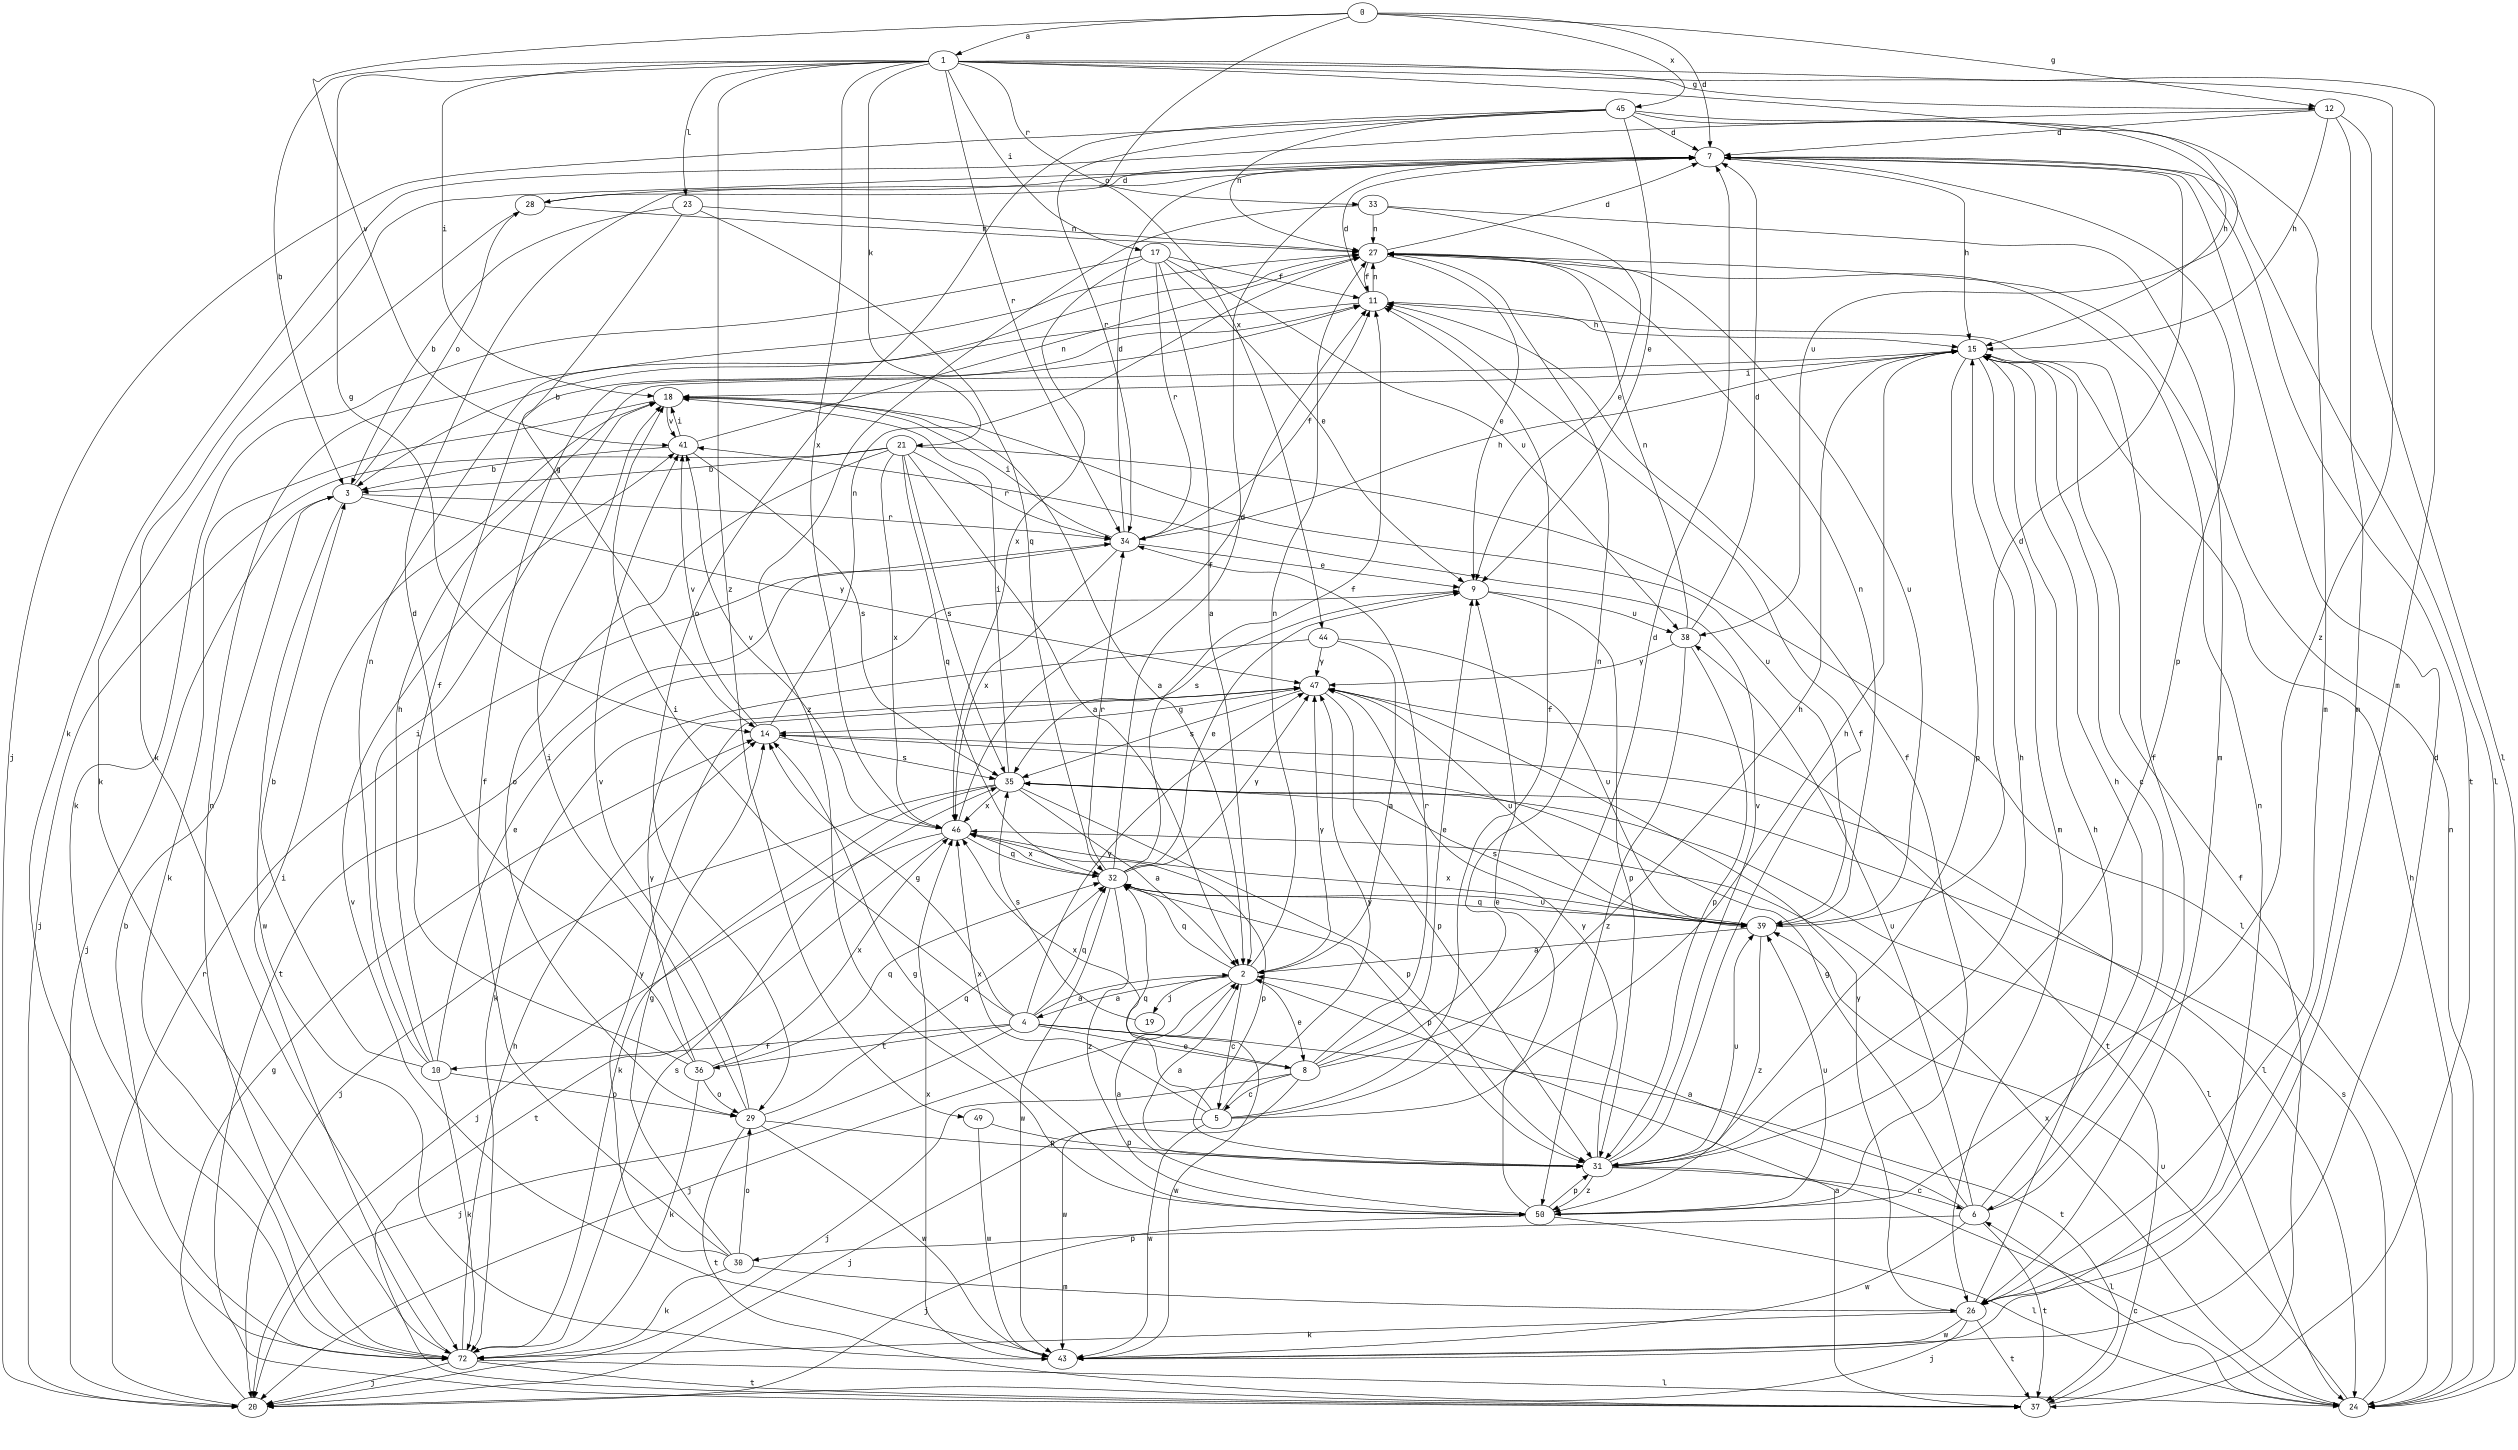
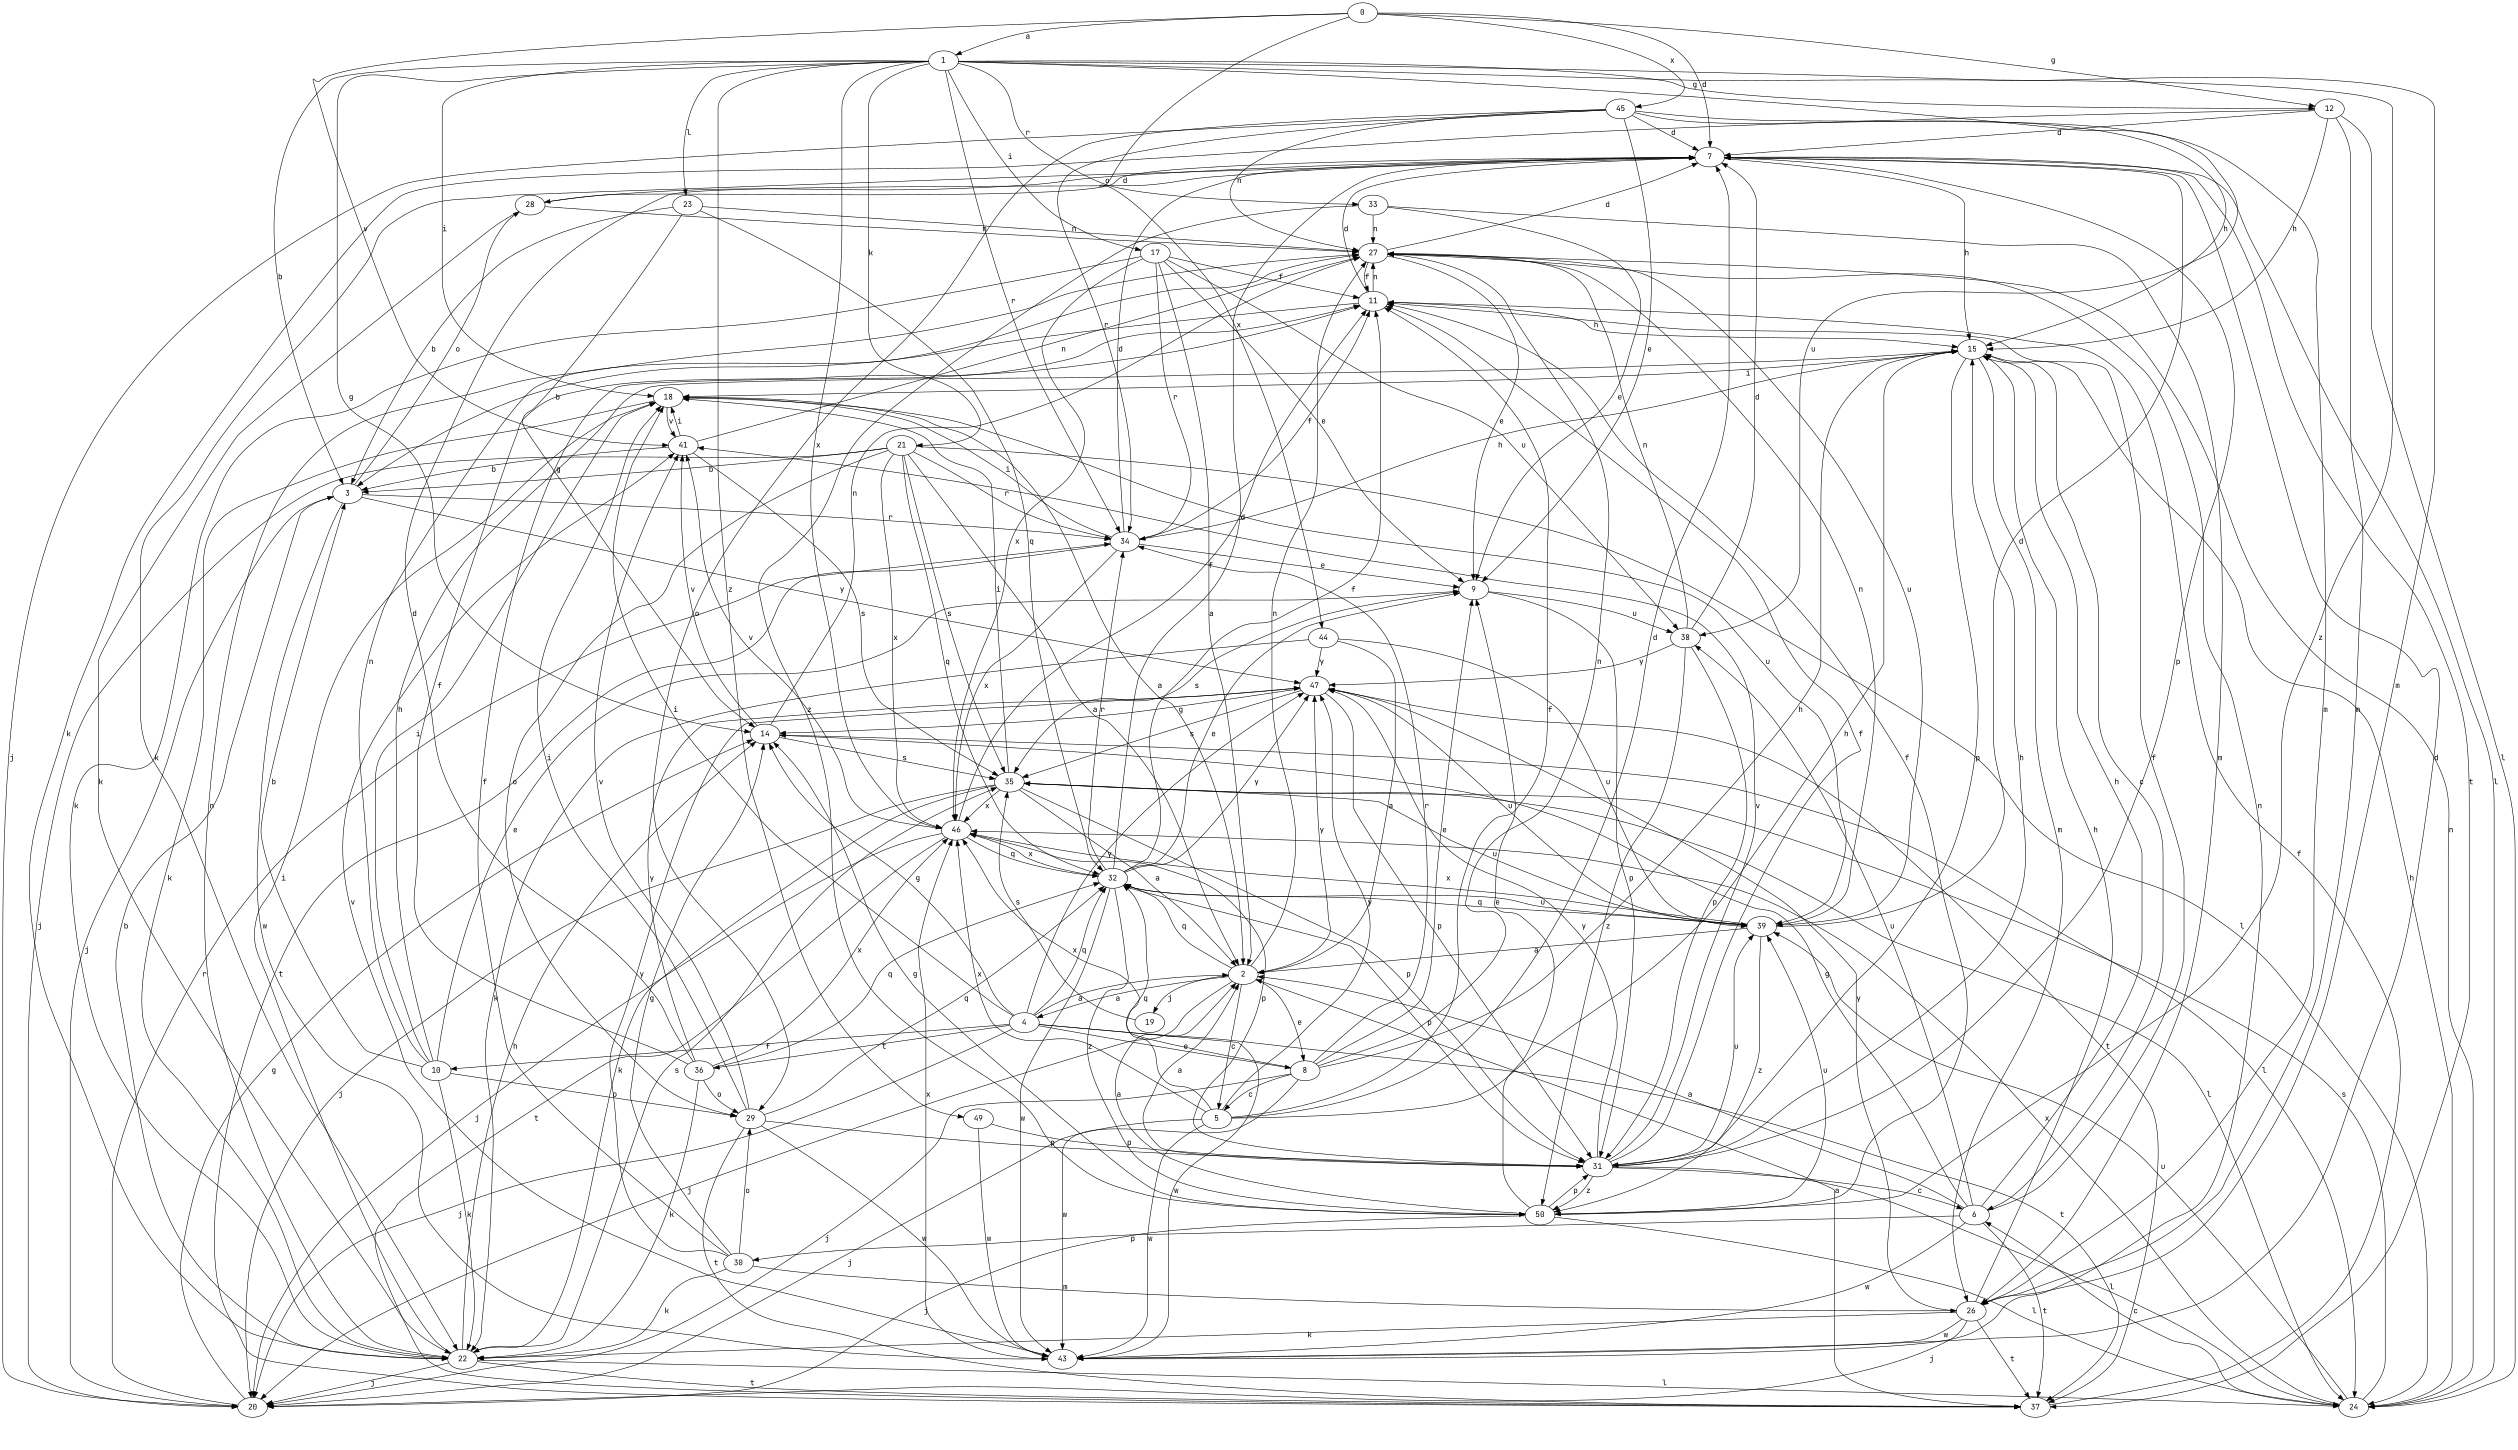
(1495, 854) -> (1495, 854)
(2254, 910) -> (2190, 654)
(463, 1359) -> (463, 1359)
